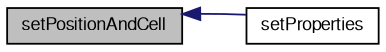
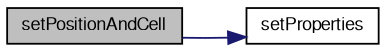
(223, 14) -> (205, 38)
